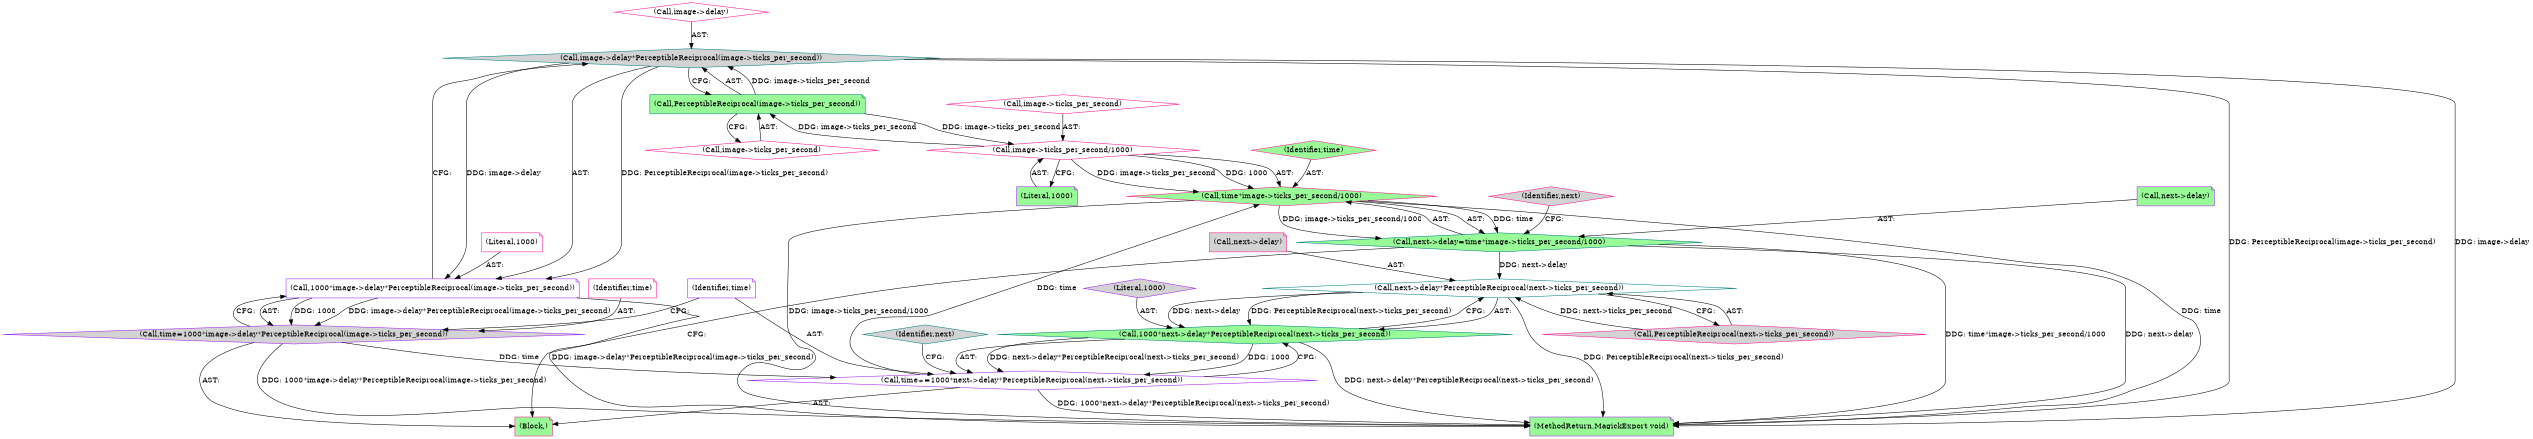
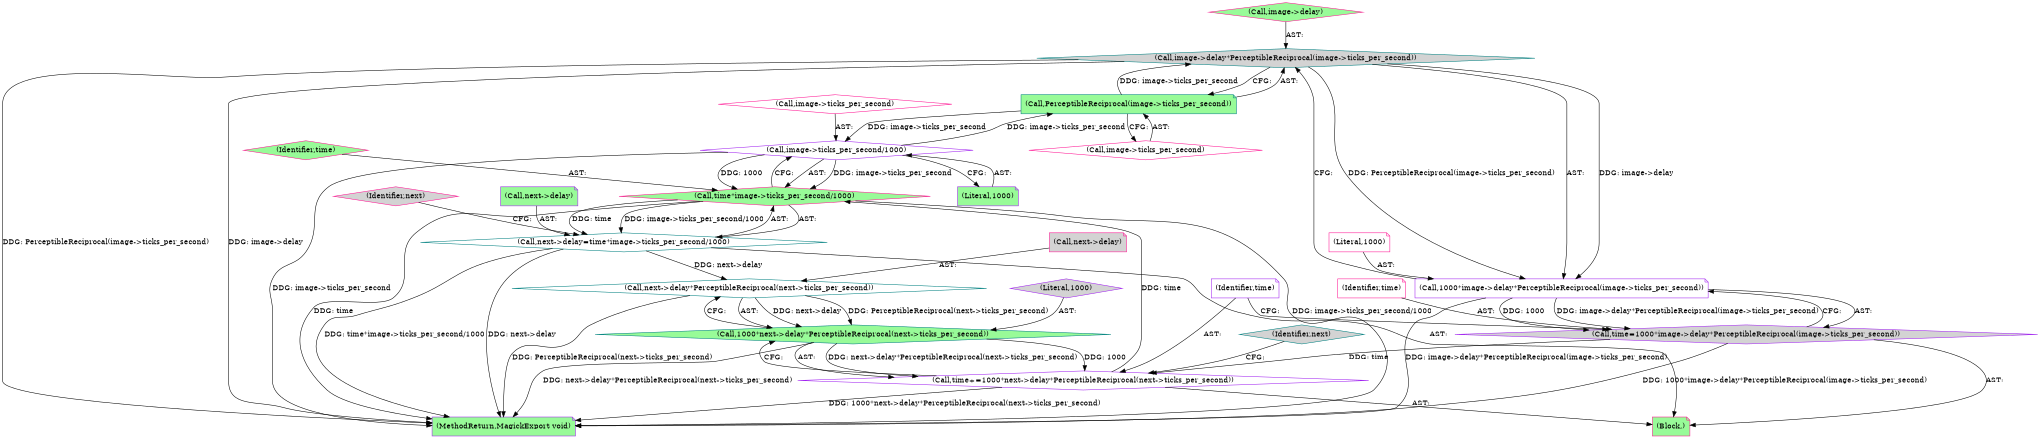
(691, 12) -> (1286, 12)
(1063, 150) -> (837, 150)
none -> (774, 170)
none -> (336, 184)
(1499, 242) -> (624, 242)
(698, 334) -> (1440, 334)
(1734, 334) -> none
